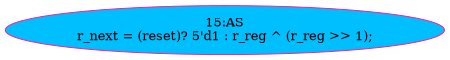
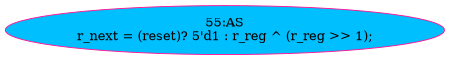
(225, 30) -> (225, 30)
